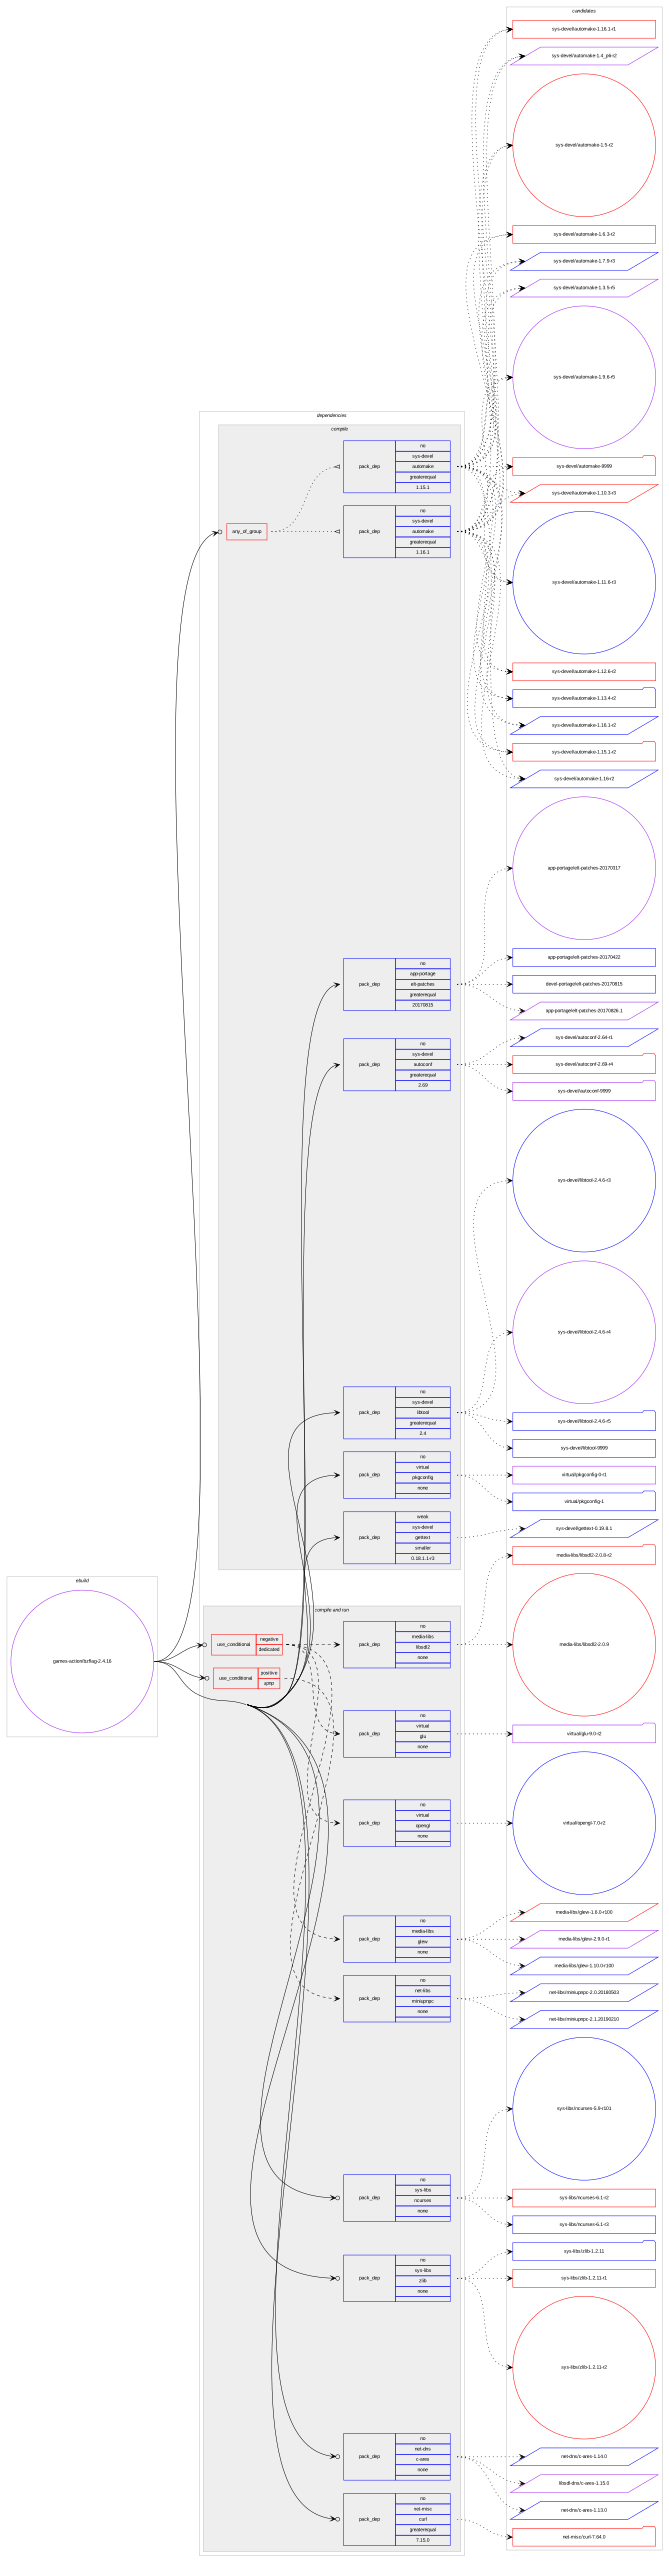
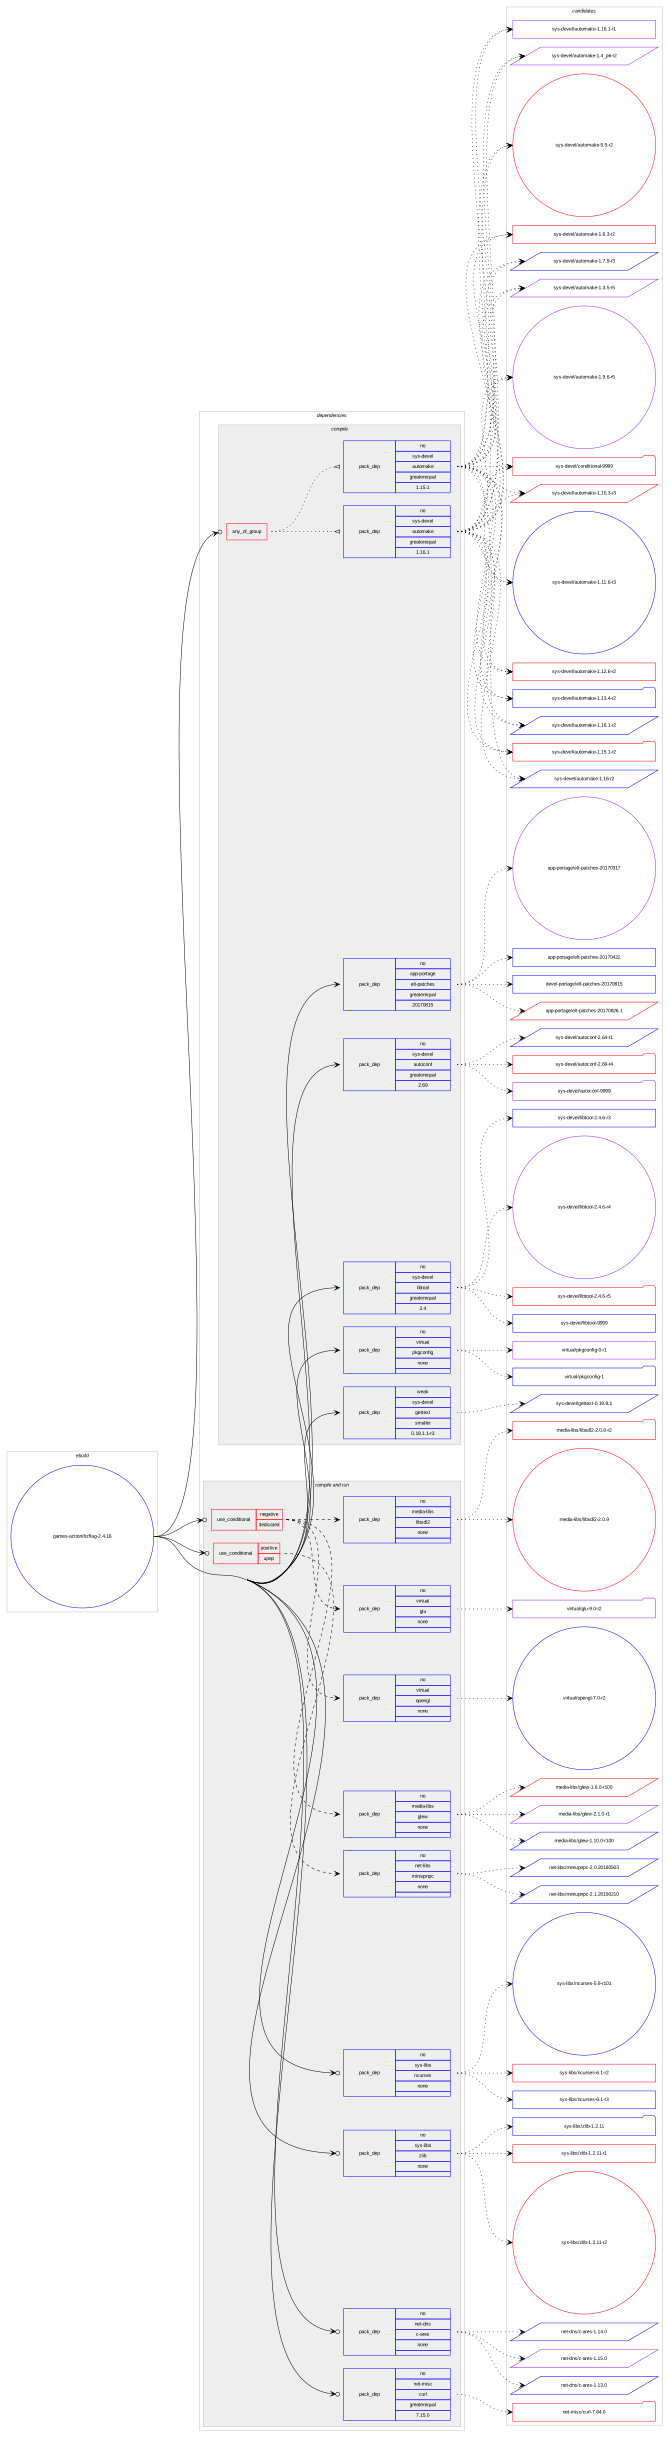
(584, 29) -> (584, 29)
(584, 145) -> (584, 145)
(584, 467) -> (584, 467)
(584, 1011) -> (584, 1011)
(584, 1181) -> (584, 1118)
(584, 1422) -> (584, 1297)
(82, 1662) -> (82, 1537)
(584, 1939) -> (584, 1814)
(584, 2484) -> (584, 2359)
